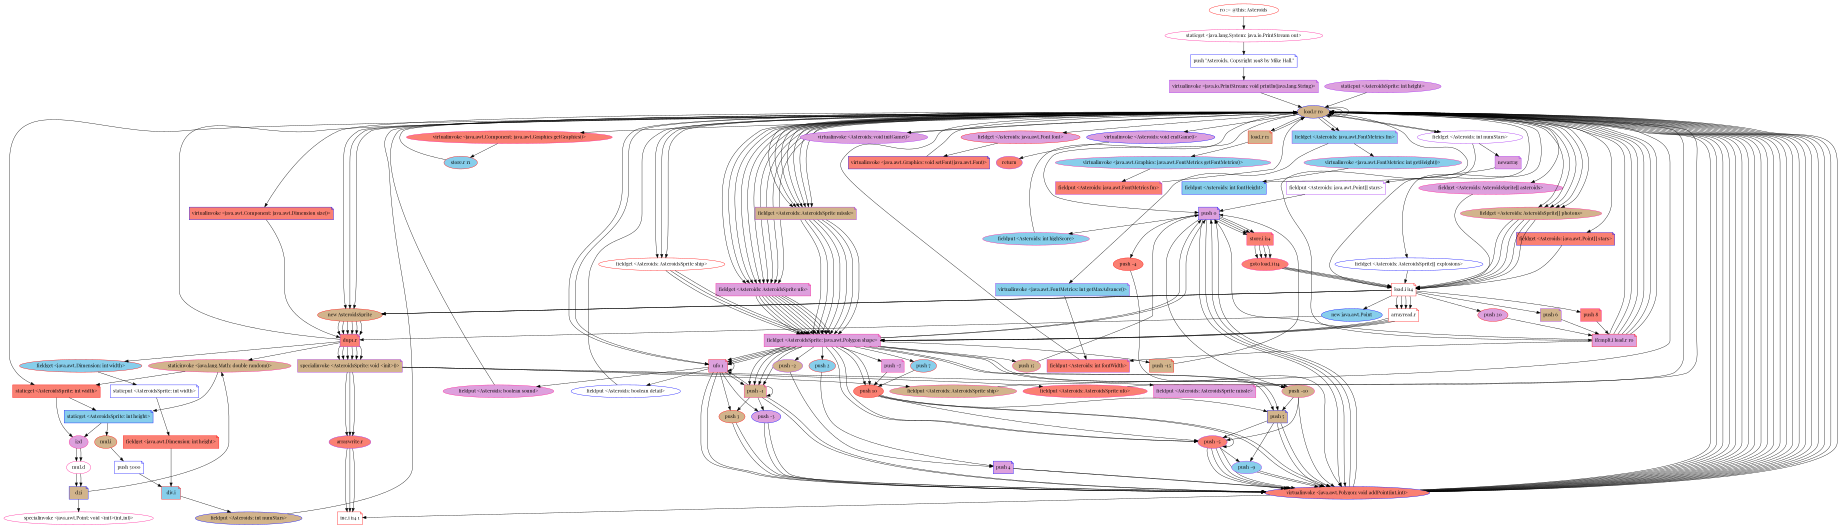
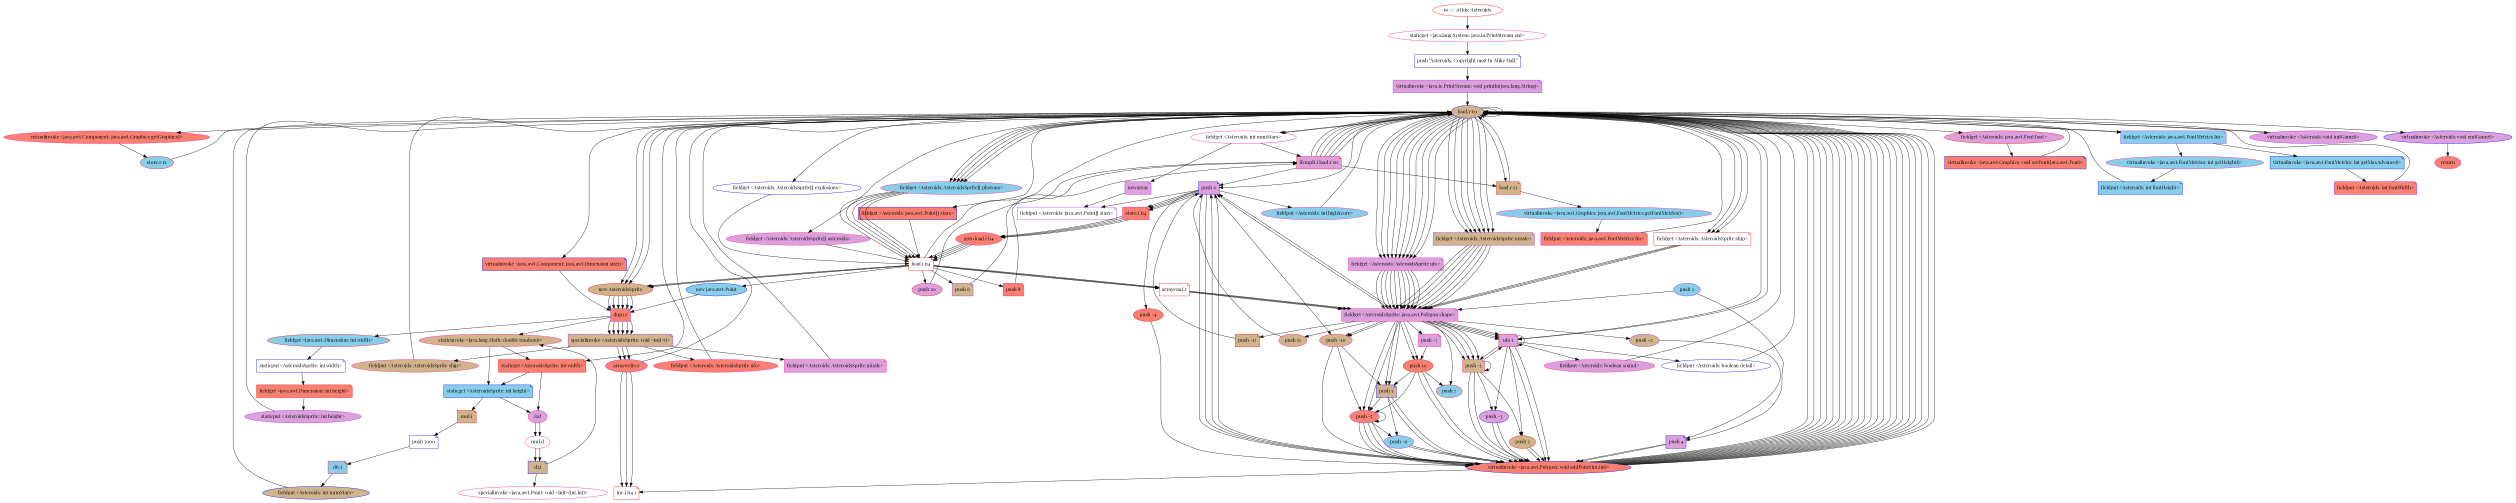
(322, 131) -> (700, 135)
(1470, 137) -> (1243, 137)
(1264, 202) -> (1152, 198)
(1531, 213) -> (951, 188)
(662, 264) -> (1702, 239)
(1063, 290) -> (2337, 163)
(1362, 348) -> (1413, 175)
(822, 351) -> (1568, 300)
(822, 366) -> (1687, 290)
(904, 375) -> (1432, 377)
(106, 442) -> (467, 417)
(171, 466) -> (304, 402)
